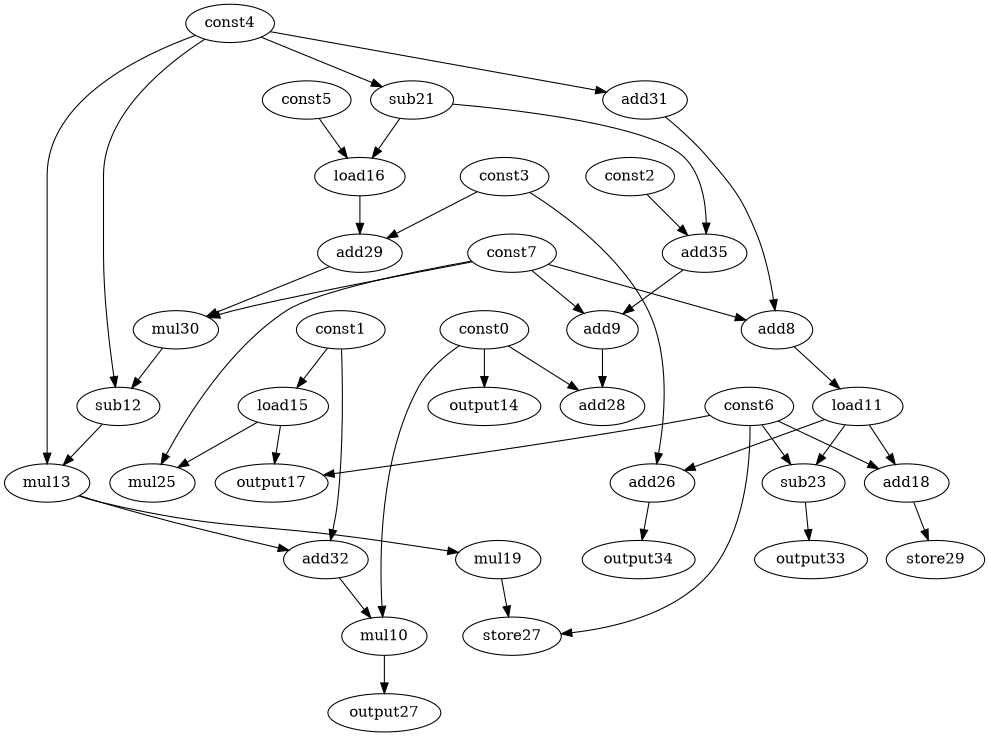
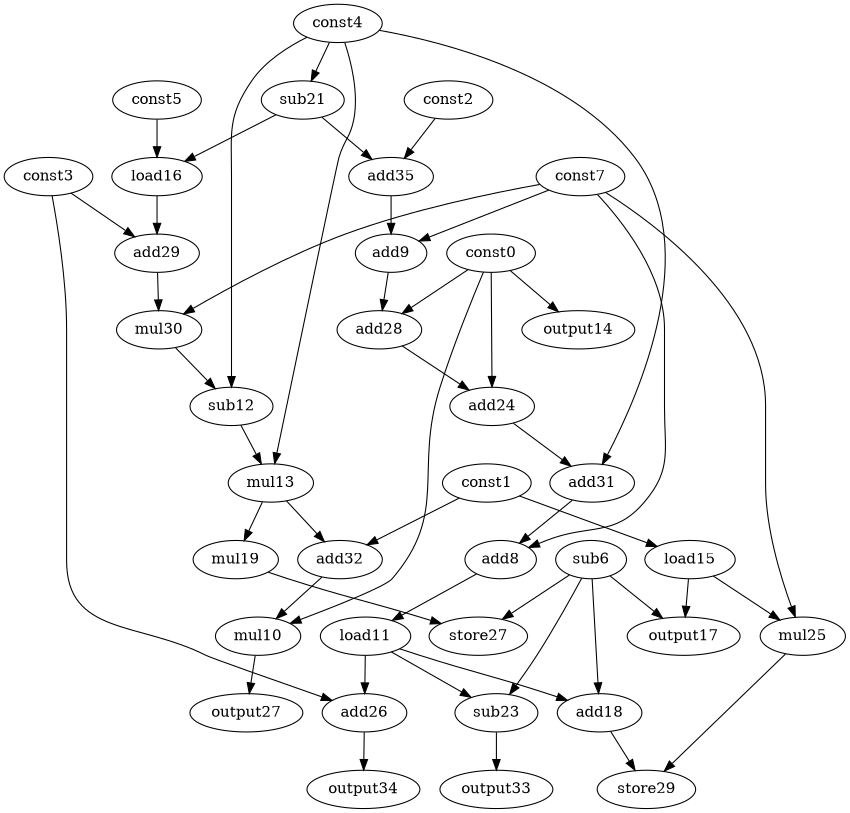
none -> (492, 406)
(749, 406) -> (591, 560)
none -> (729, 709)
